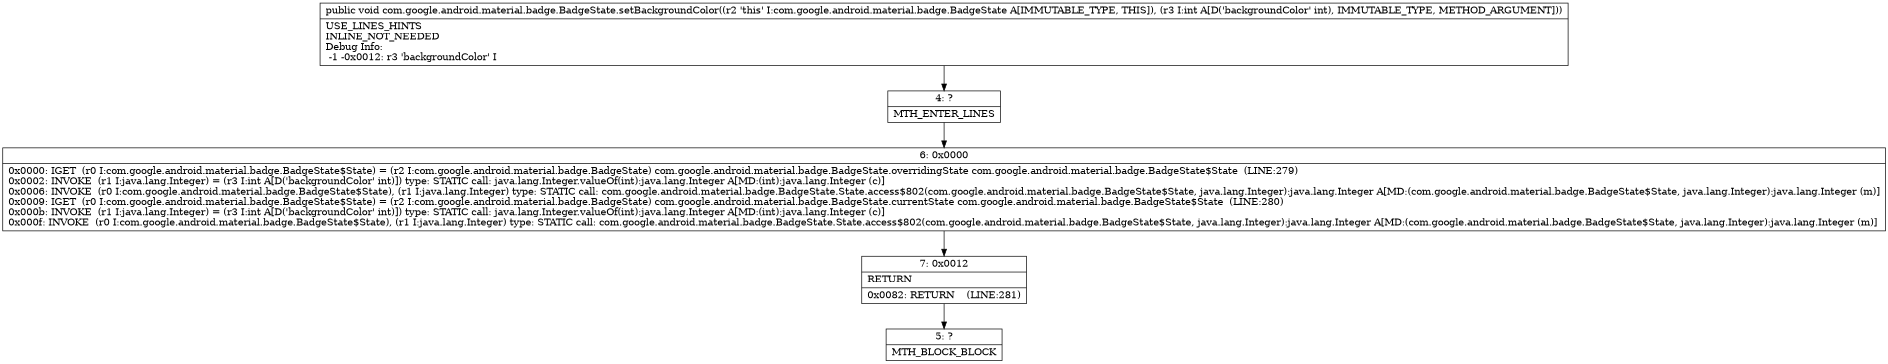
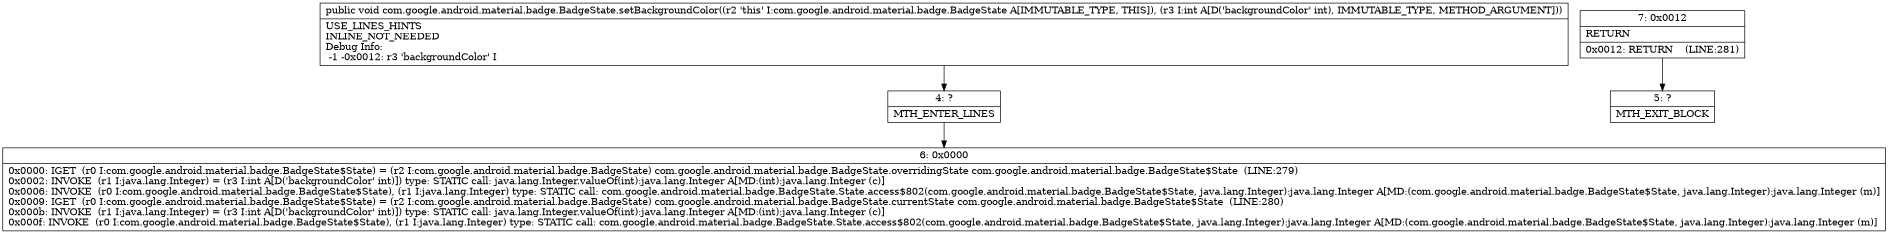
(944, 240) -> none
(944, 295) -> (1662, 50)
(944, 352) -> (1662, 114)
